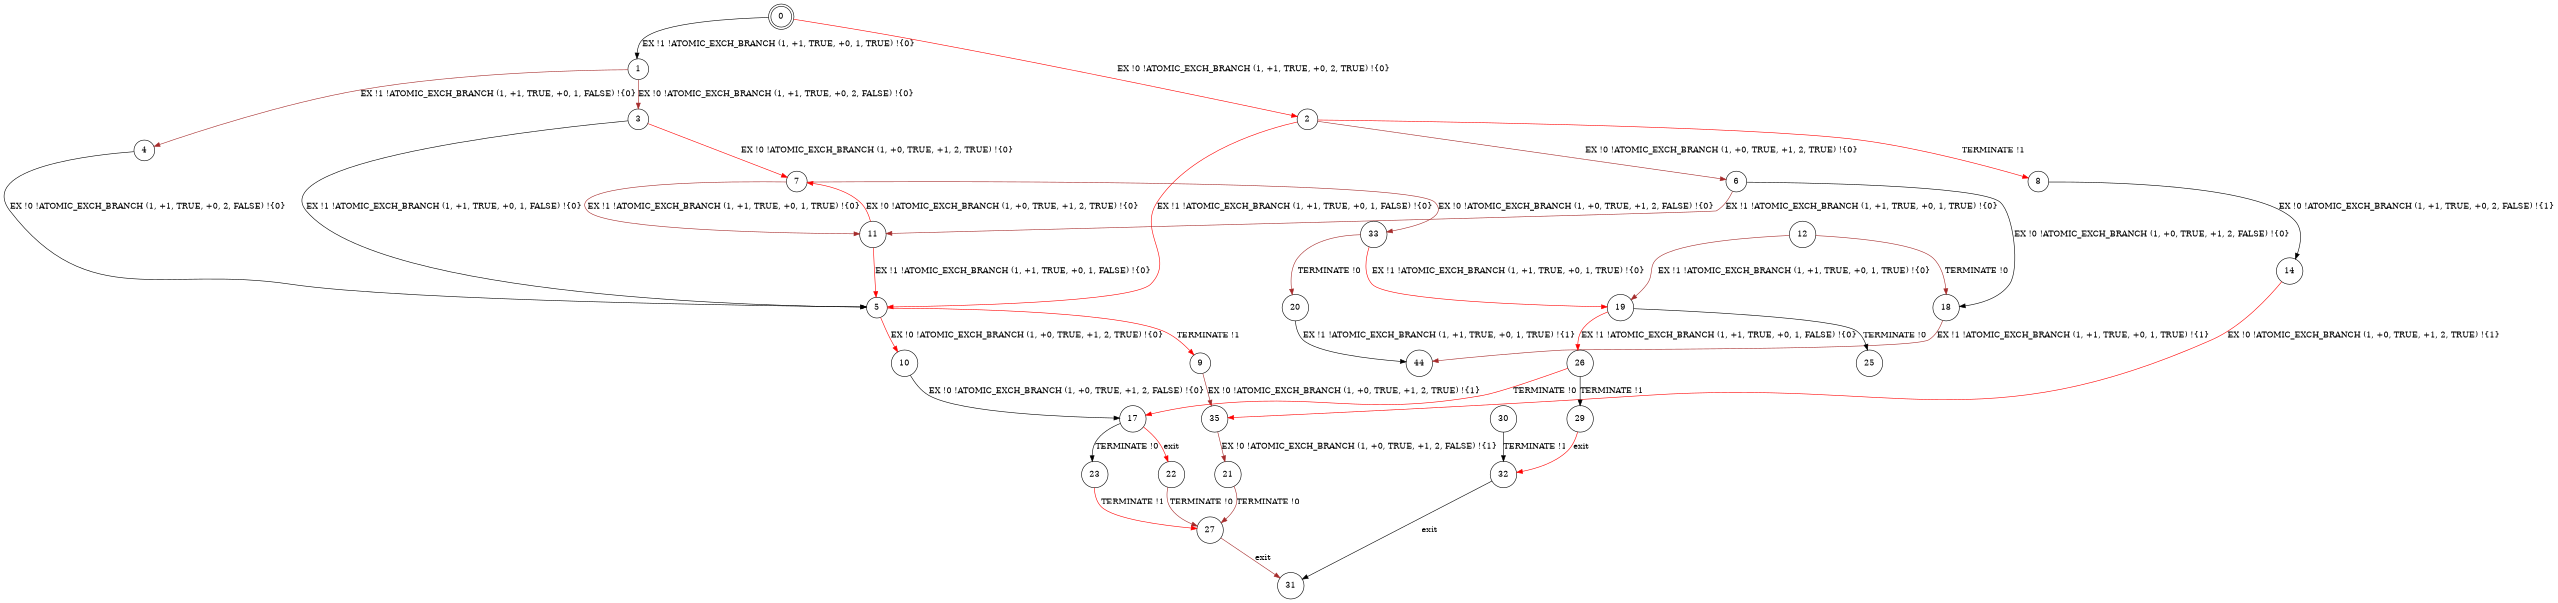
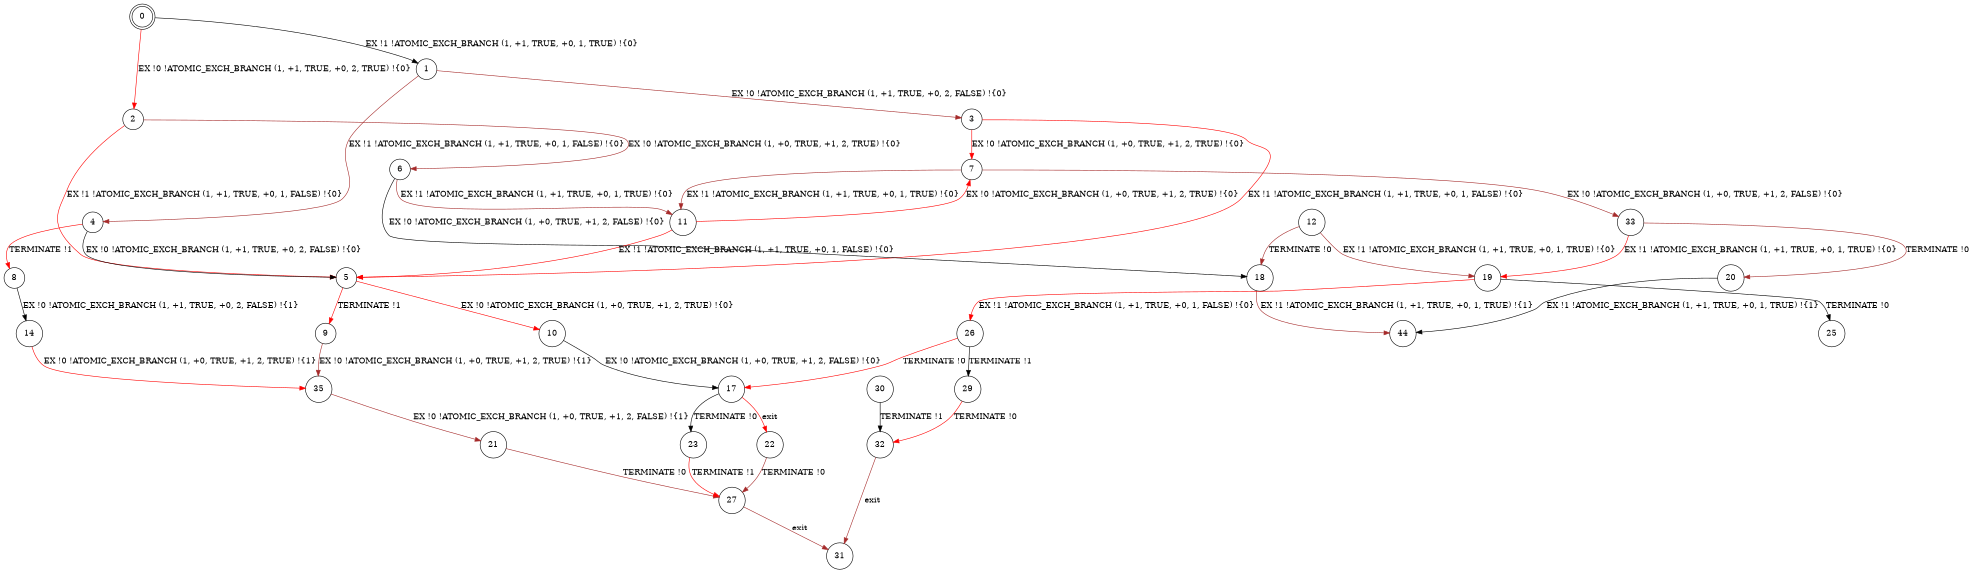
(1673, 128) -> (36, 233)
(403, 259) -> (979, 251)
(1581, 447) -> (986, 417)
(1400, 529) -> (861, 498)
